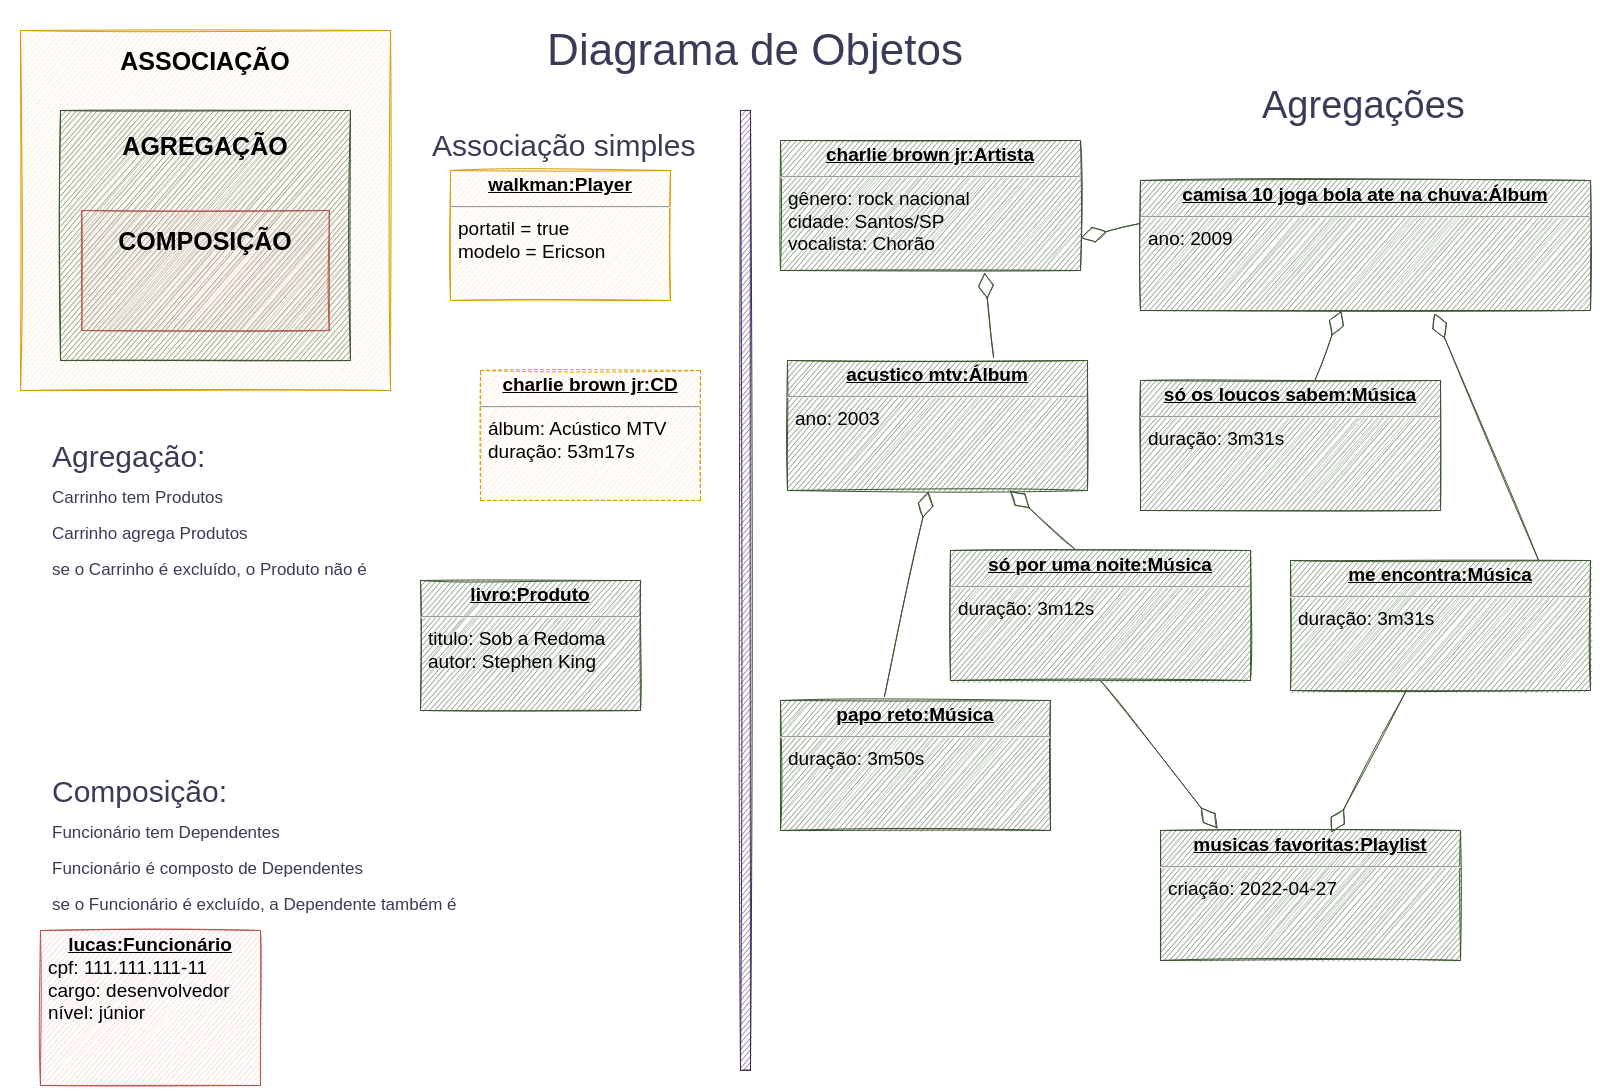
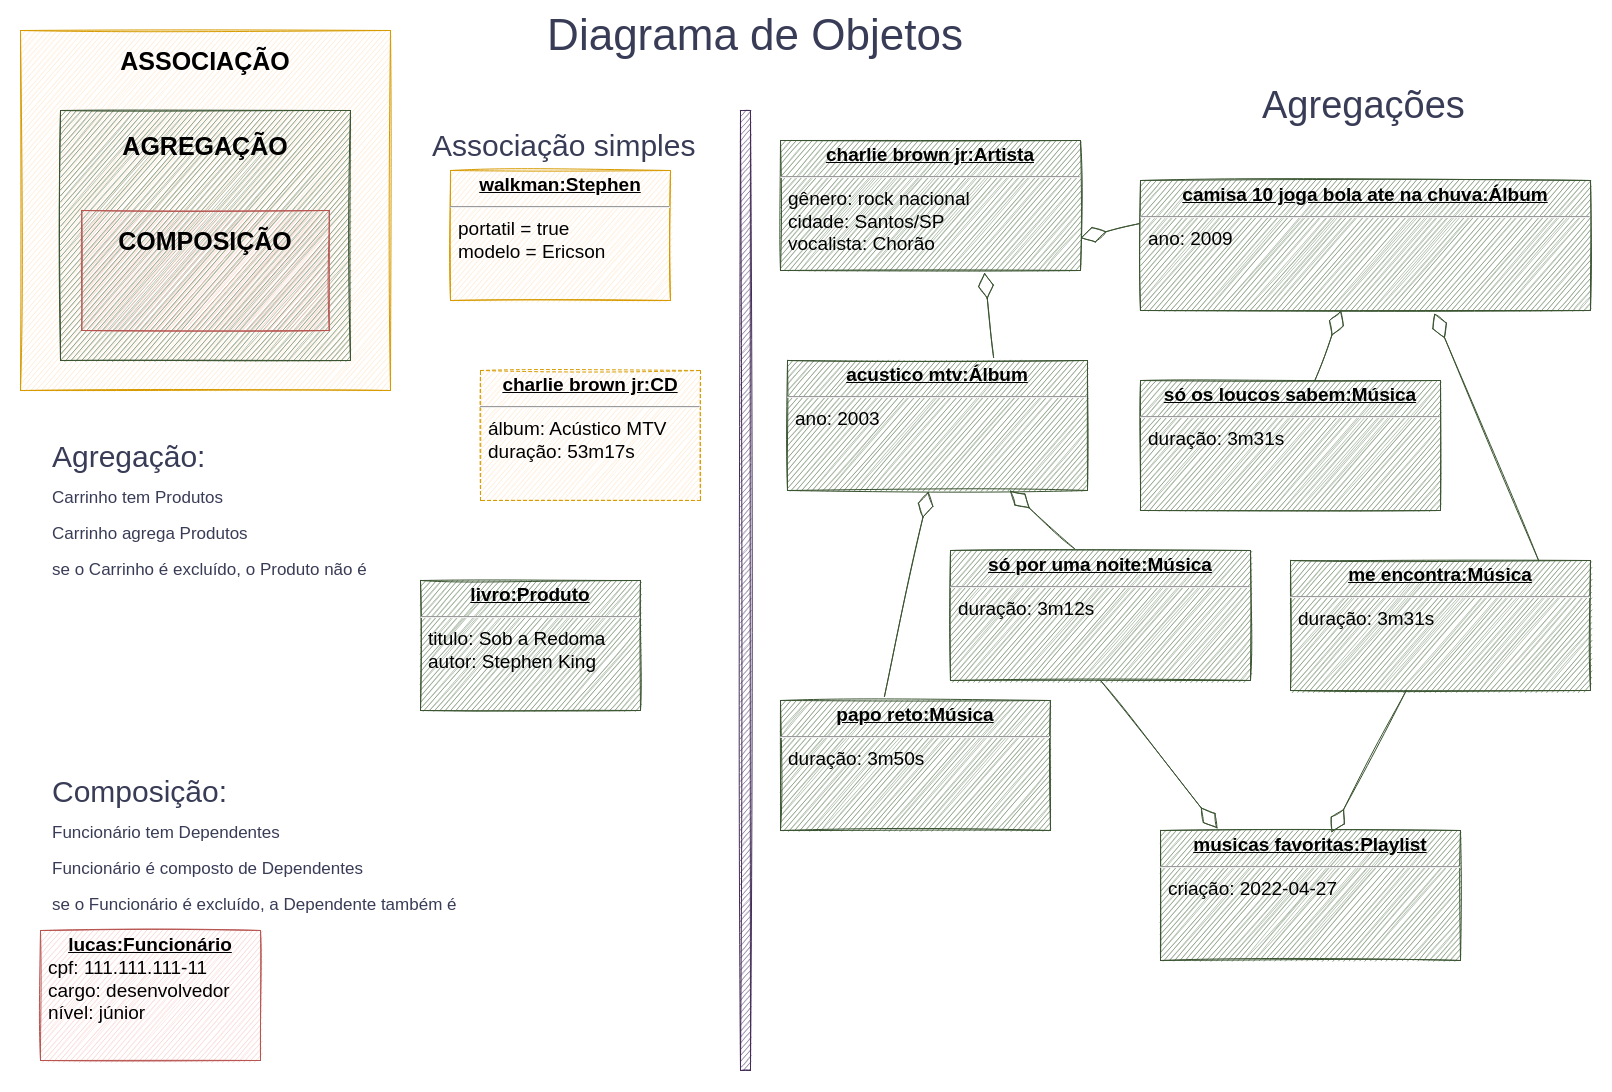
(756, 51) -> (756, 36)
(526, 205) -> (526, 205)
(151, 1008) -> (151, 996)
